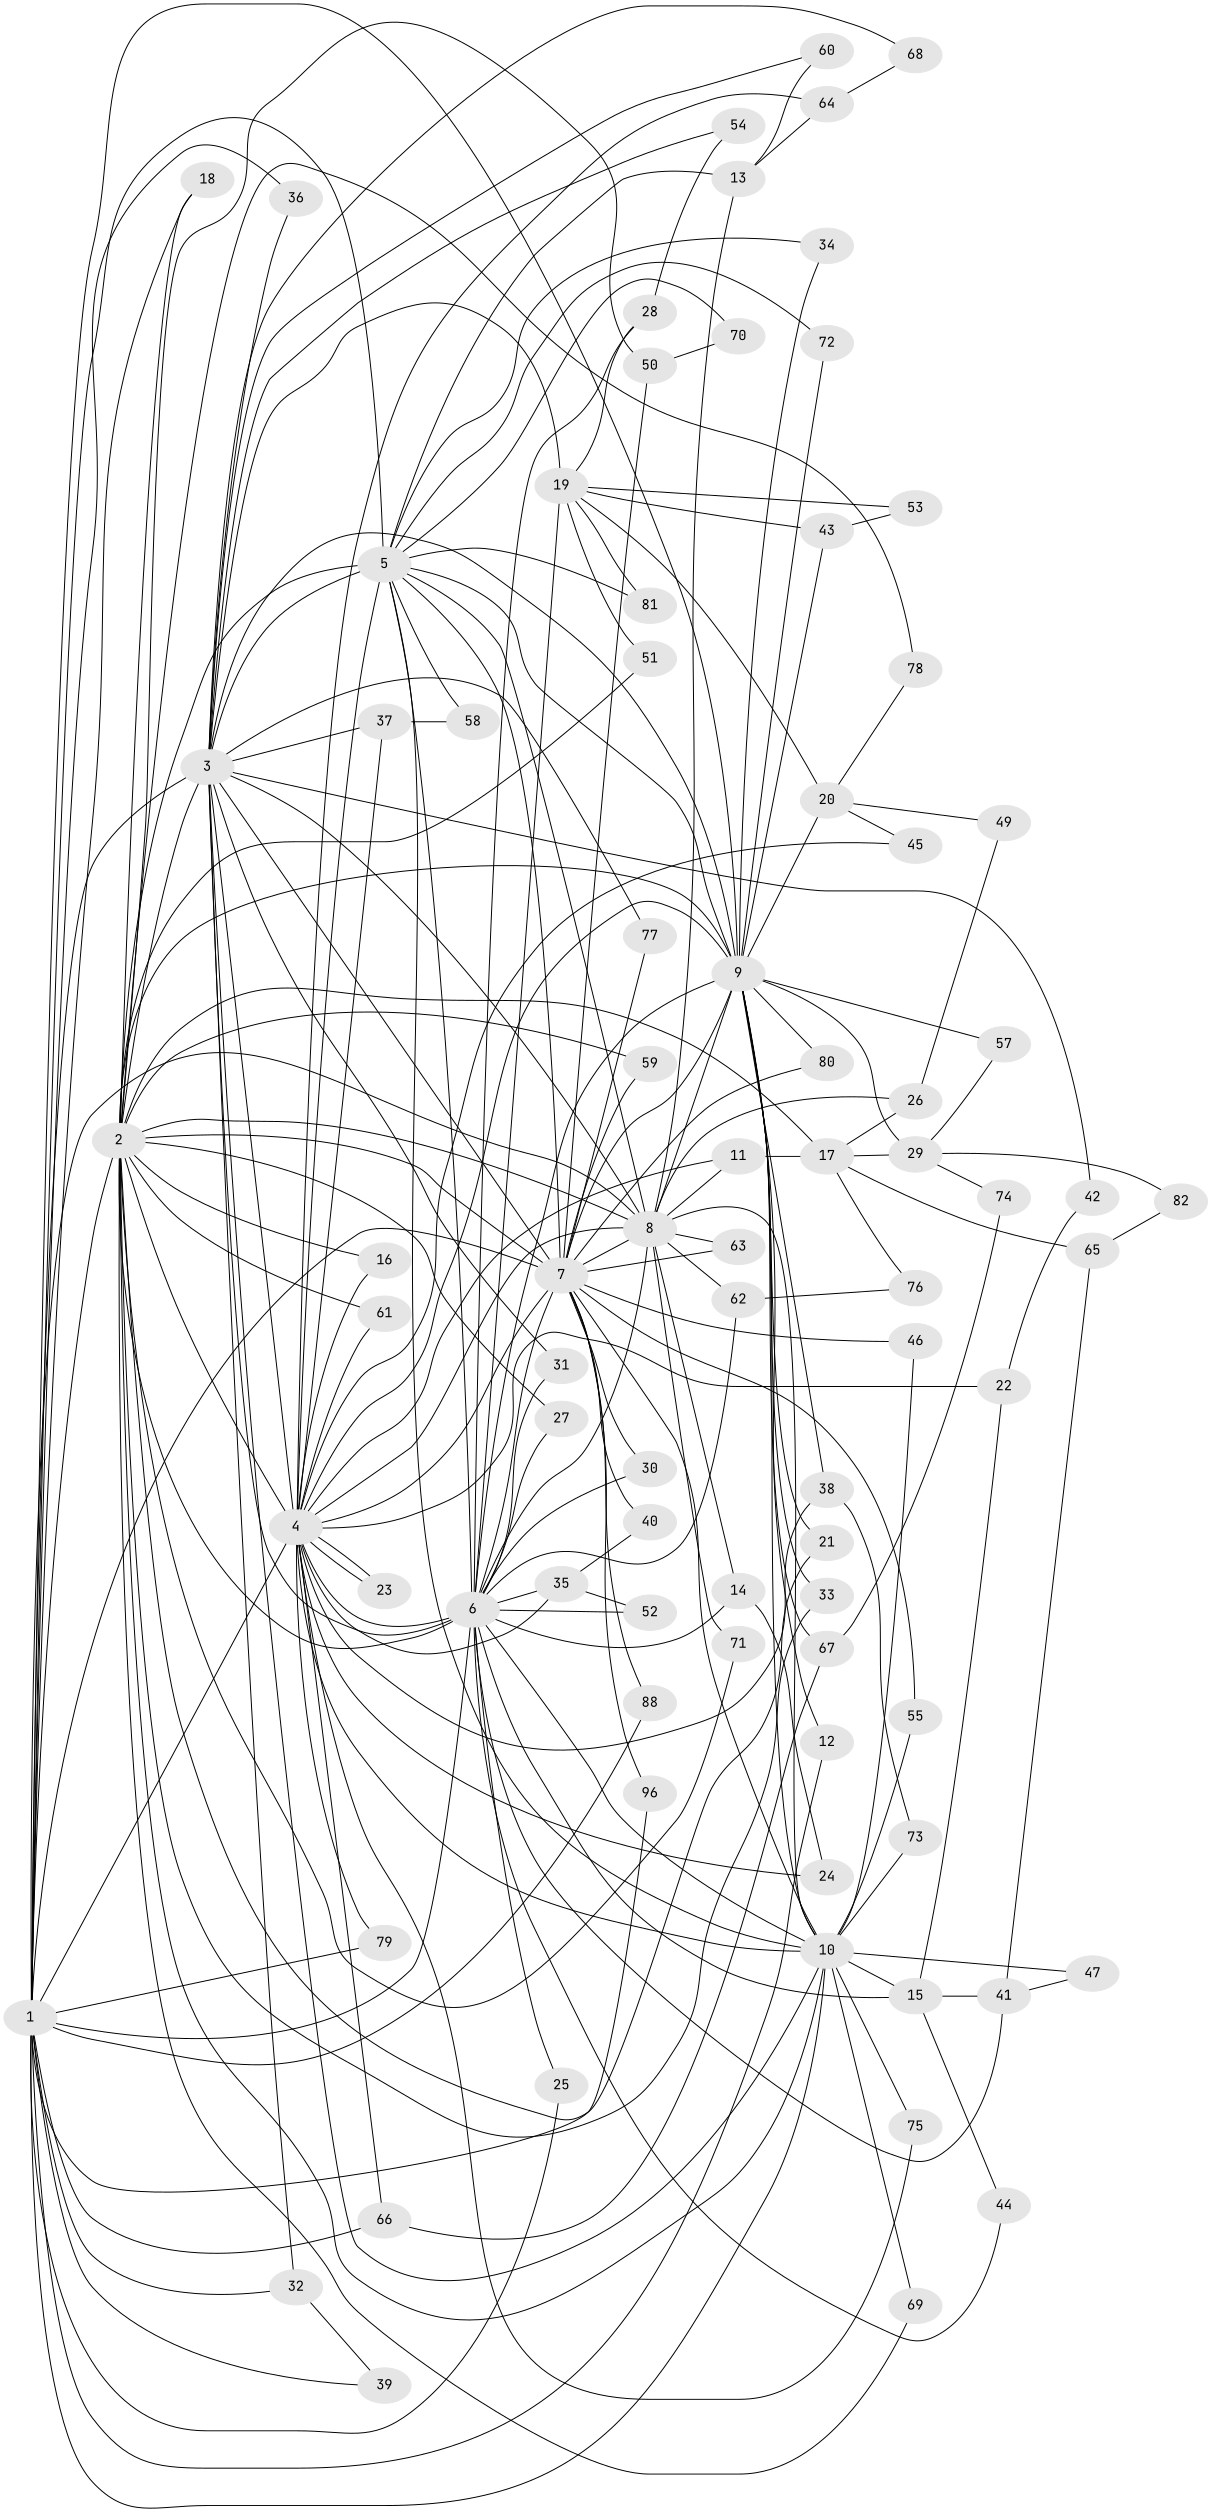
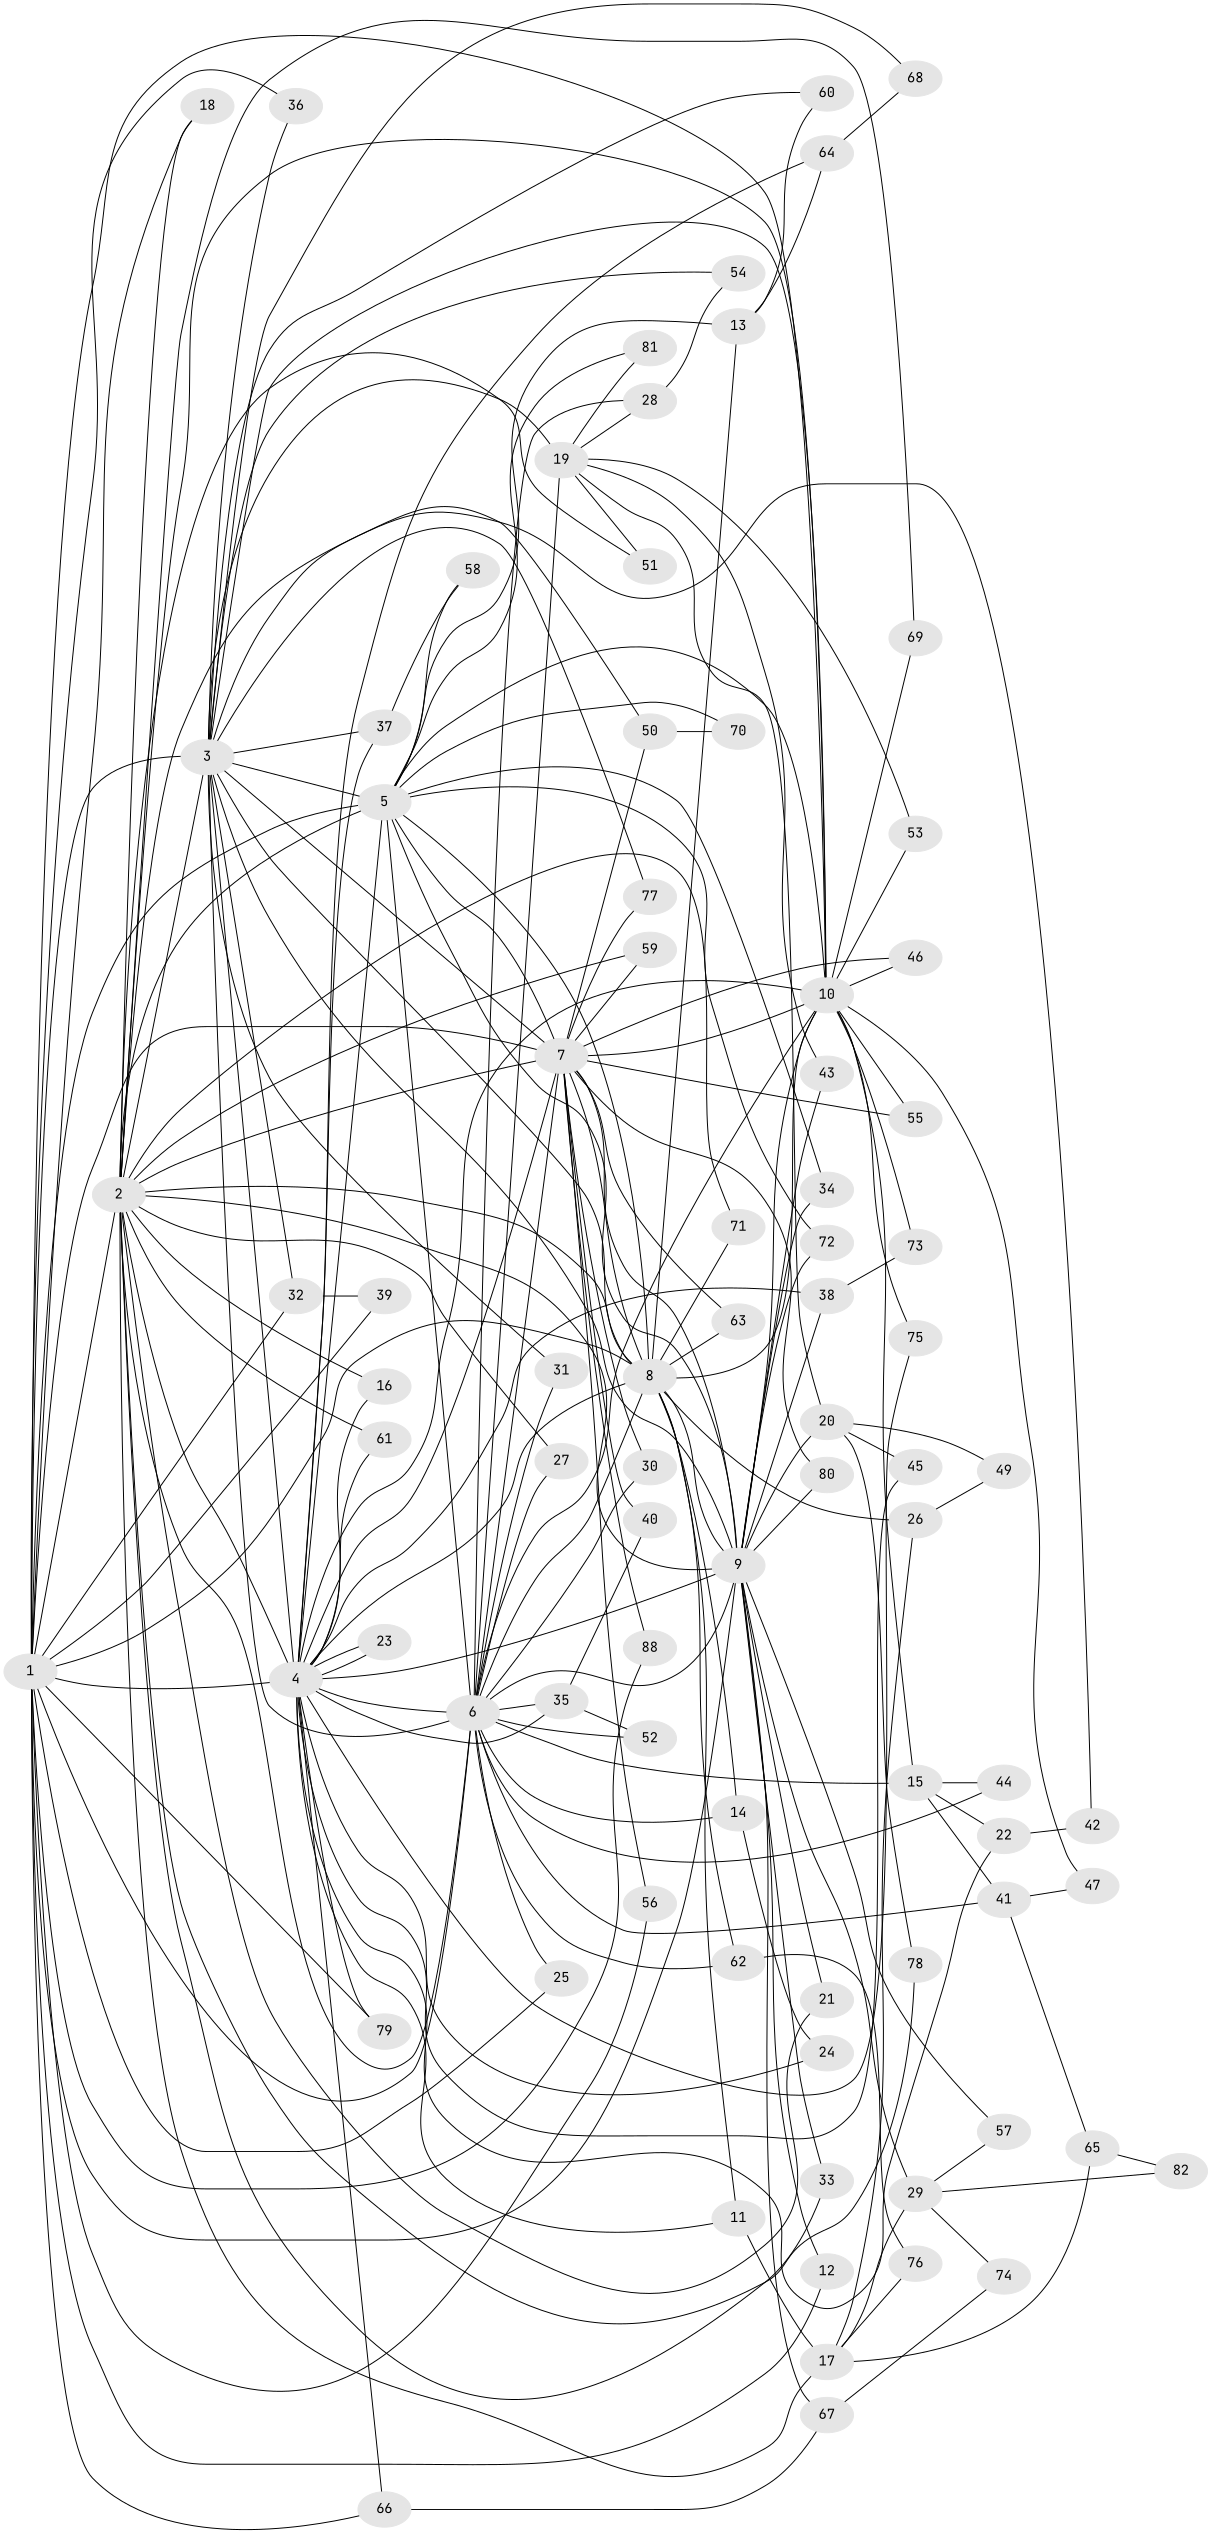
(873, 519) -> (871, 915)
(650, 1794) -> (650, 1904)
